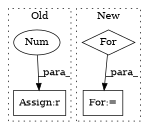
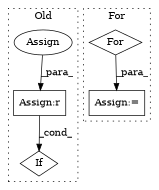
(109, 16) -> (117, 16)
(37, 42) -> (43, 42)
(103, 103) -> (117, 103)
none -> (39, 164)
